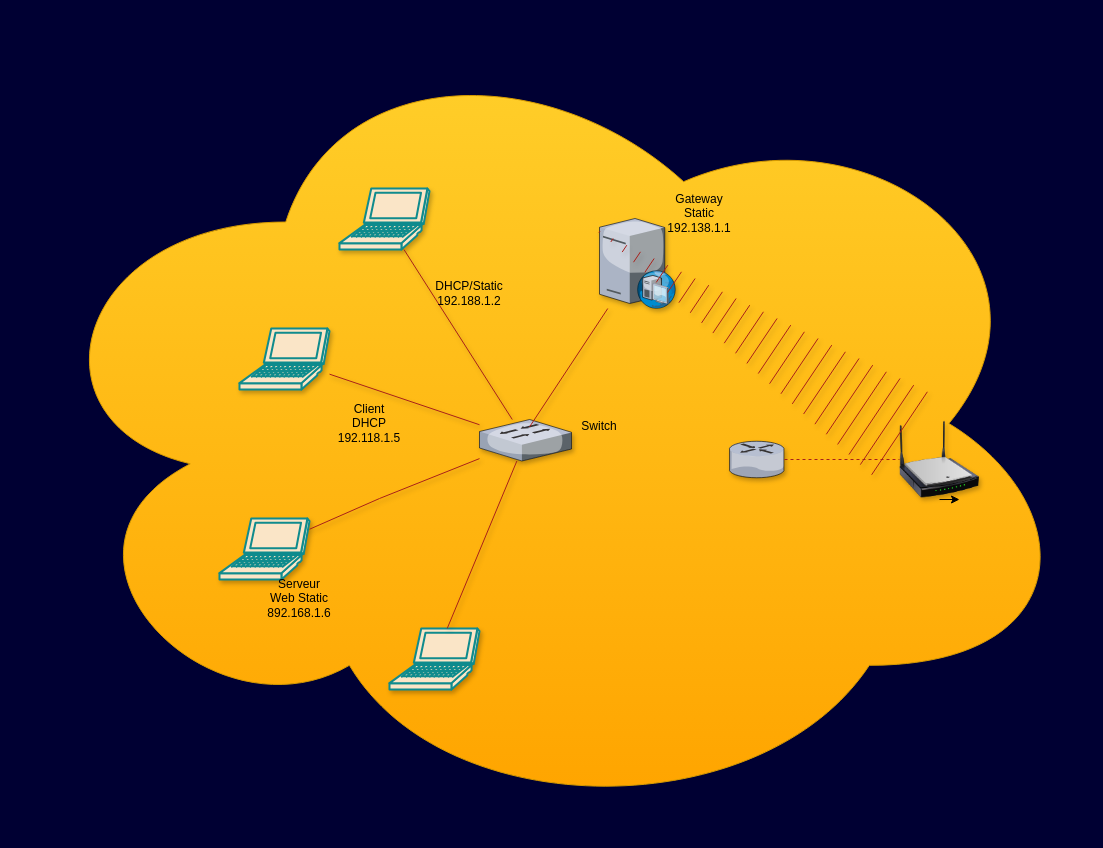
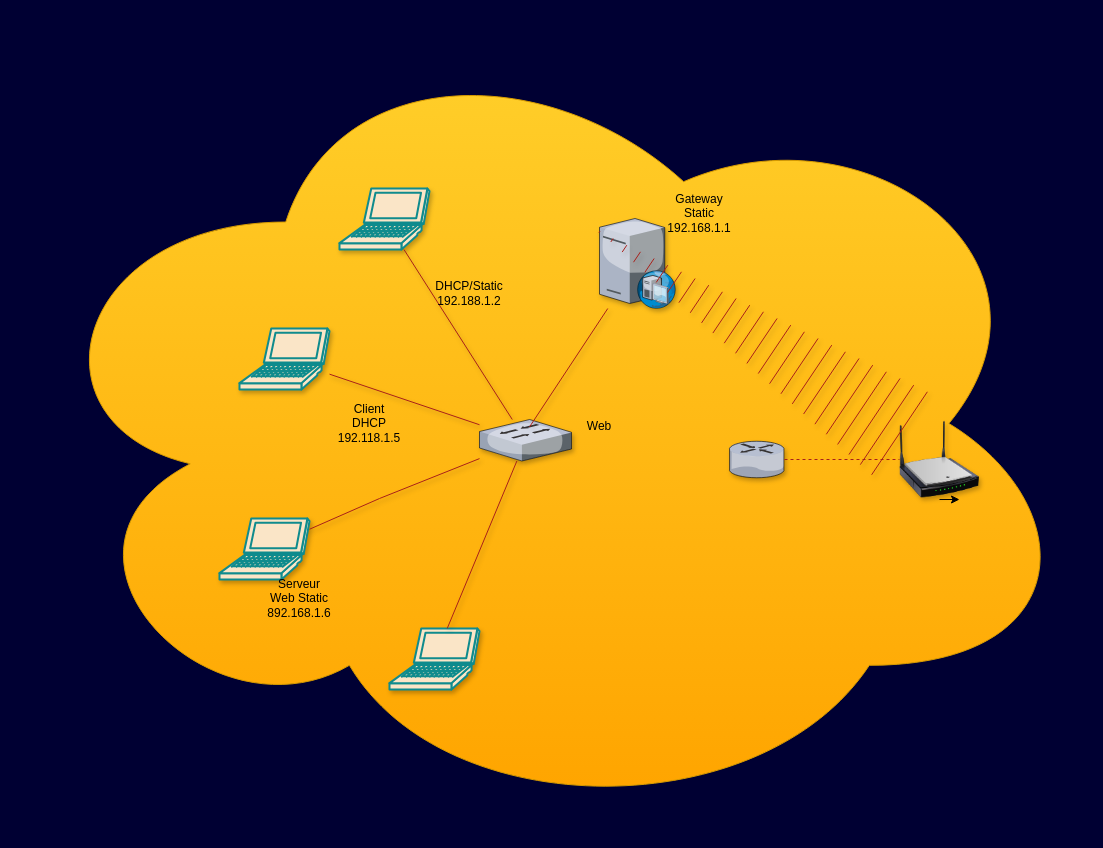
(700, 214) -> (700, 214)
(600, 427) -> (600, 427)
